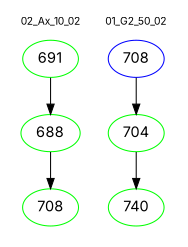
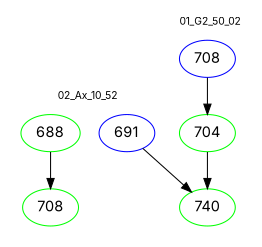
(51, 22) -> (88, 96)
(51, 59) -> (127, 133)
(51, 91) -> (156, 160)
